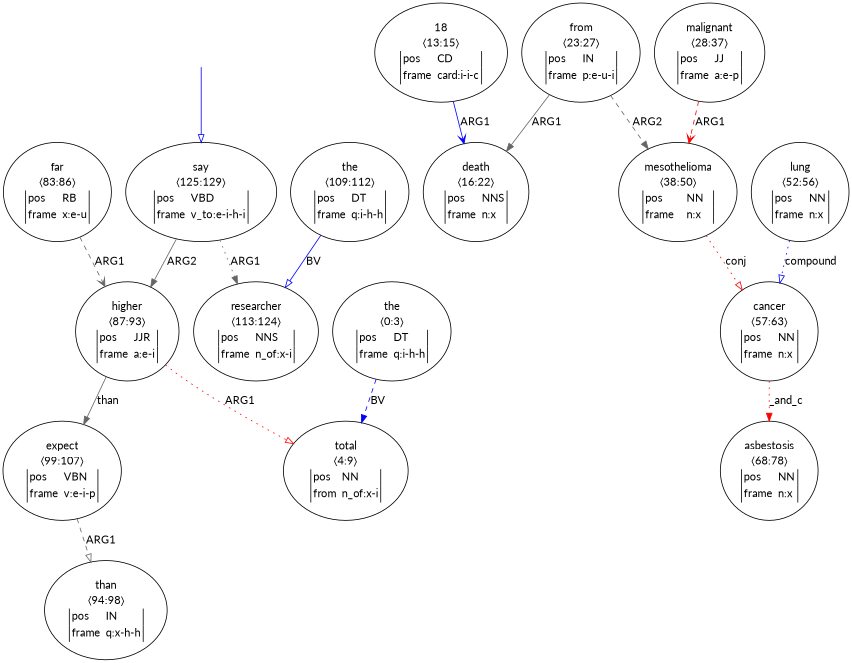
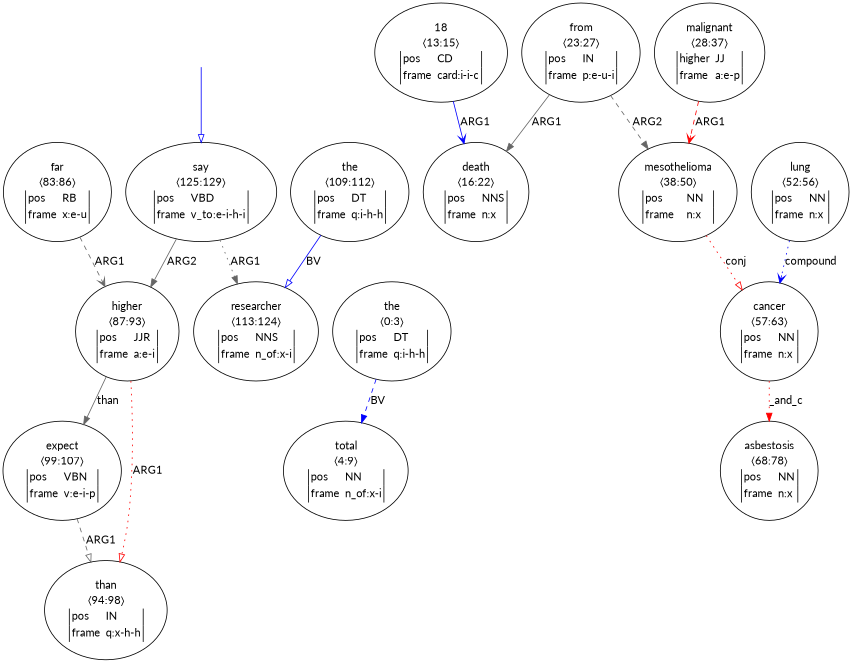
(689, 59) -> (695, 59)
(786, 258) -> (786, 258)
(225, 405) -> (132, 468)
(325, 494) -> (326, 494)
